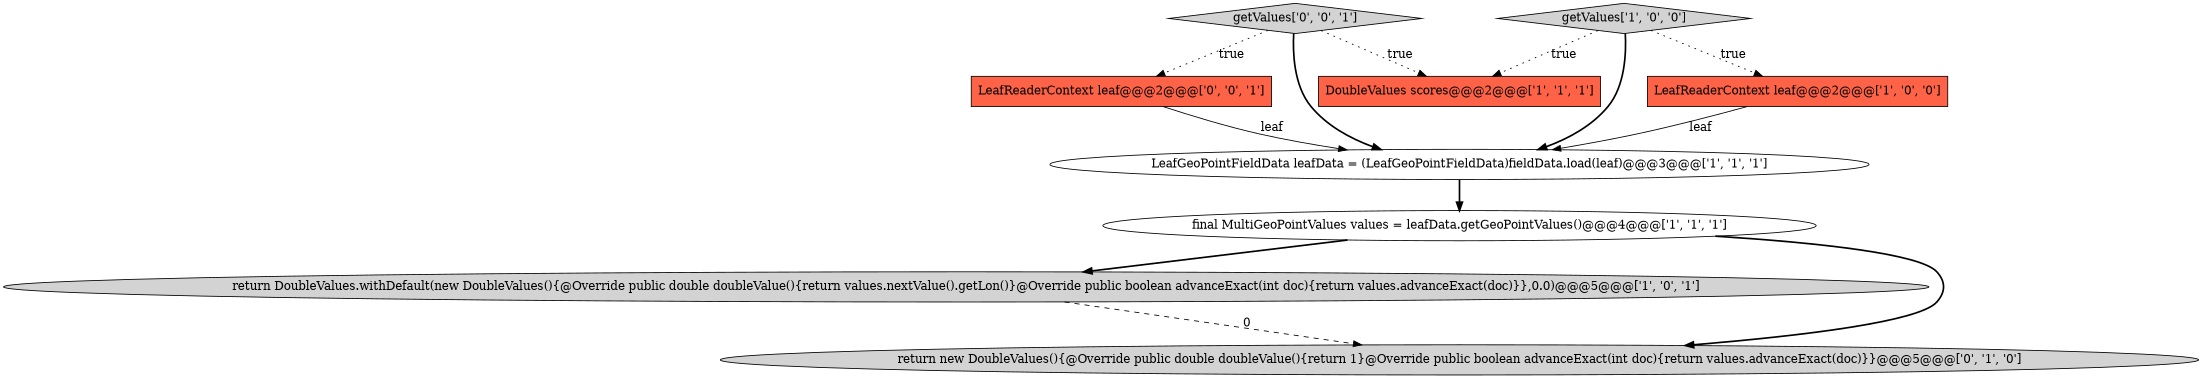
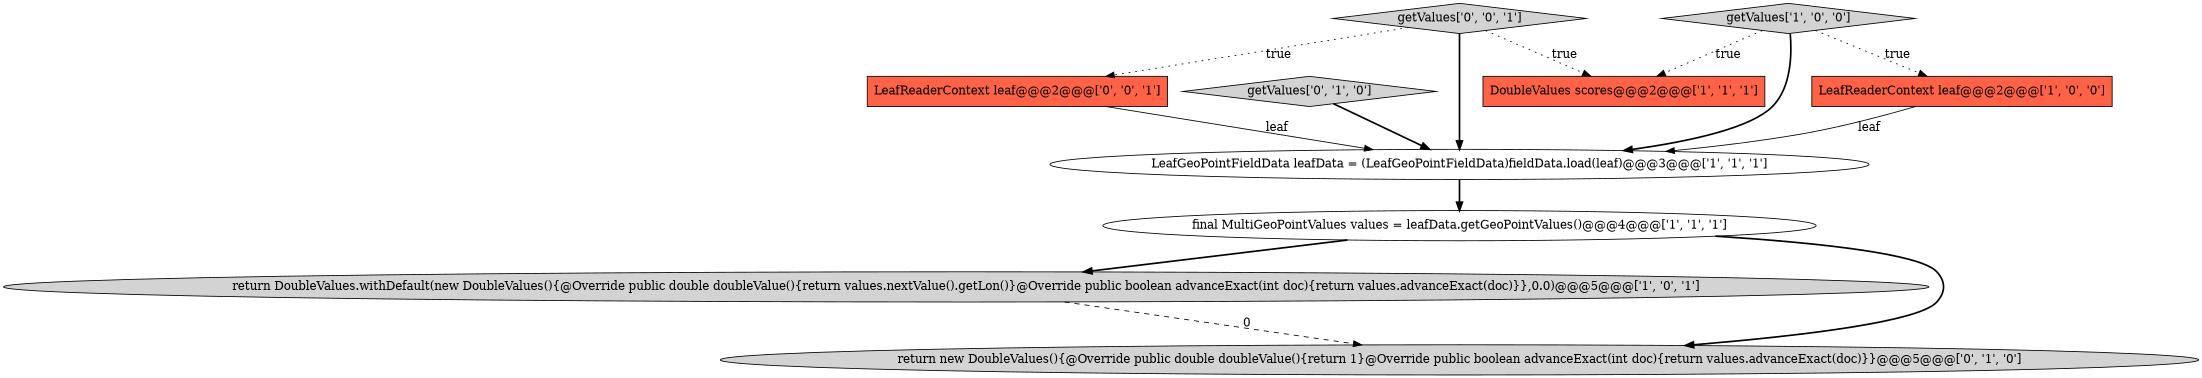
none -> (1309, 91)
